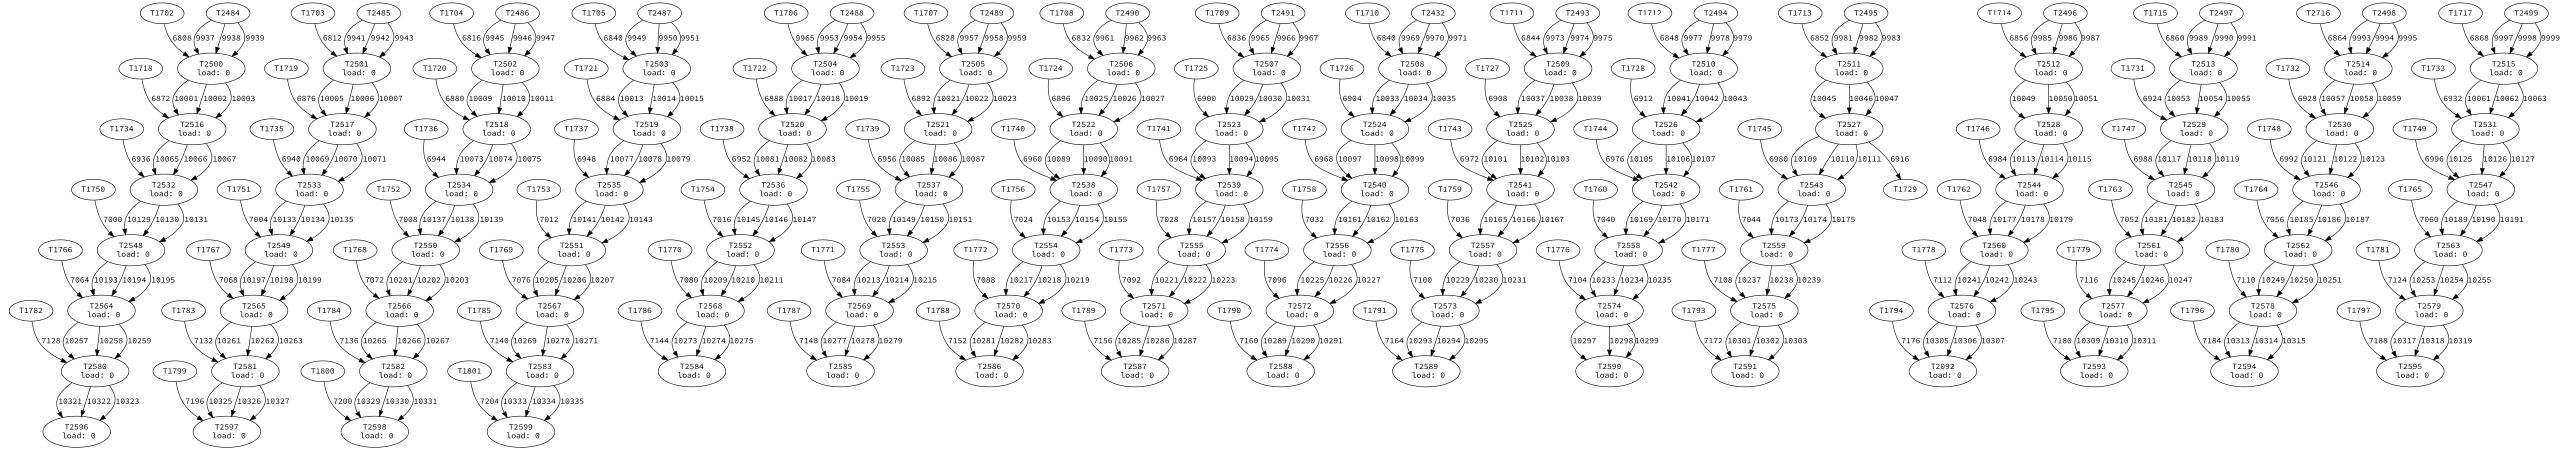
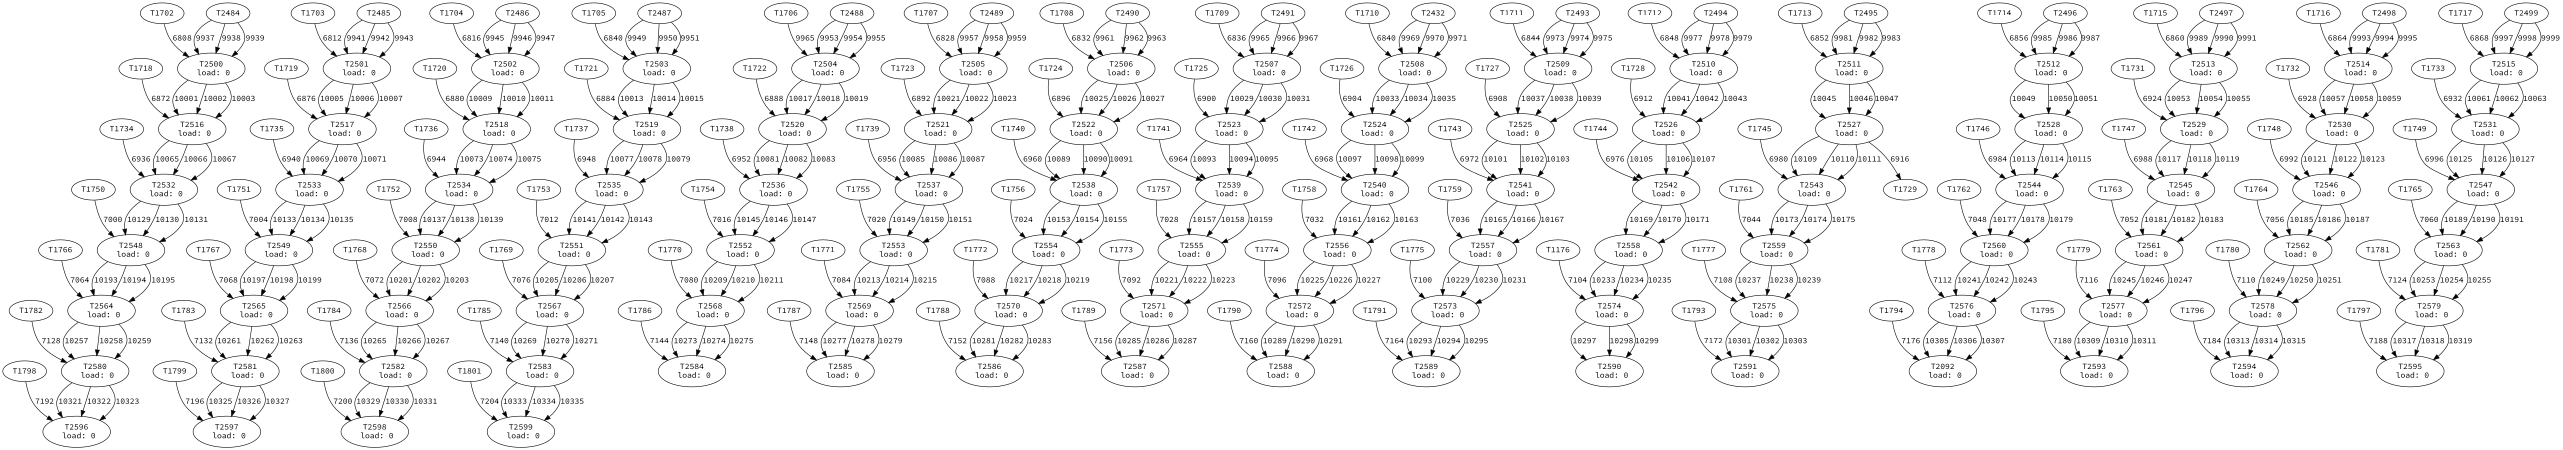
(2318, 13) -> (2318, 13)
(1596, 190) -> none
(1558, 250) -> (1558, 250)
none -> (25, 371)
